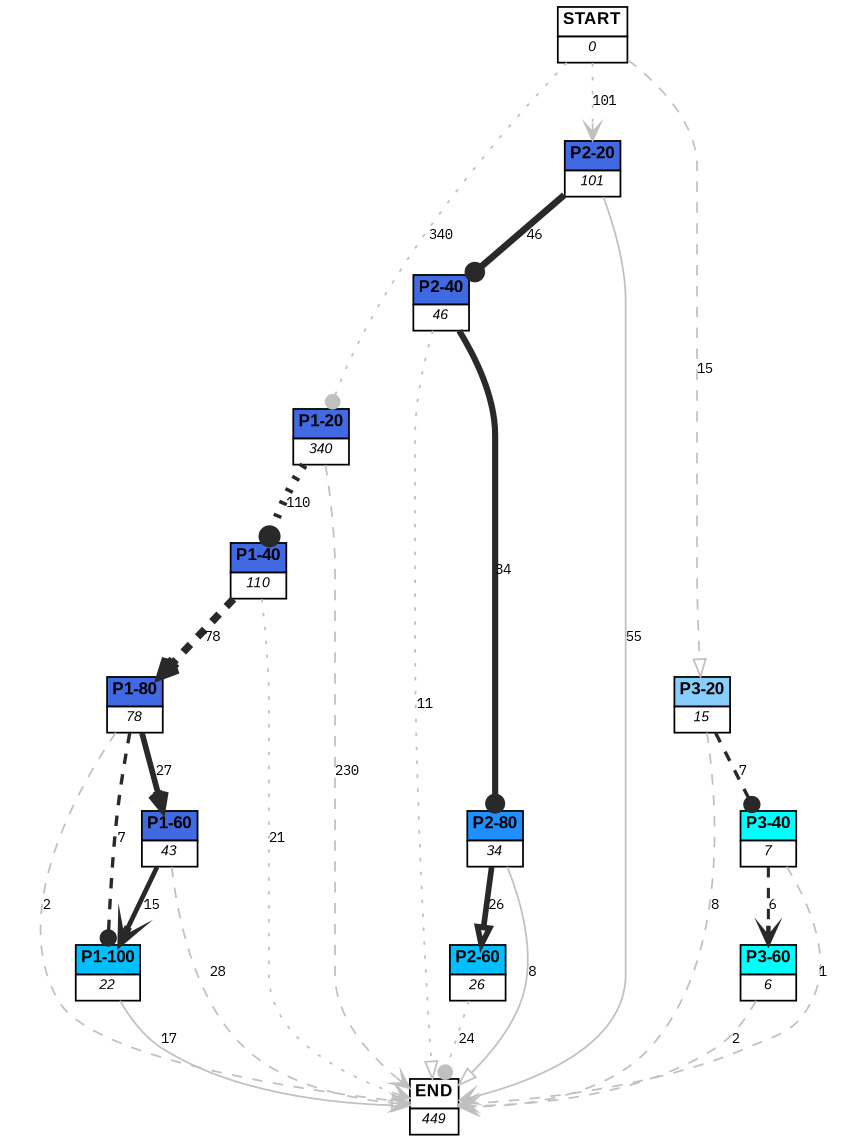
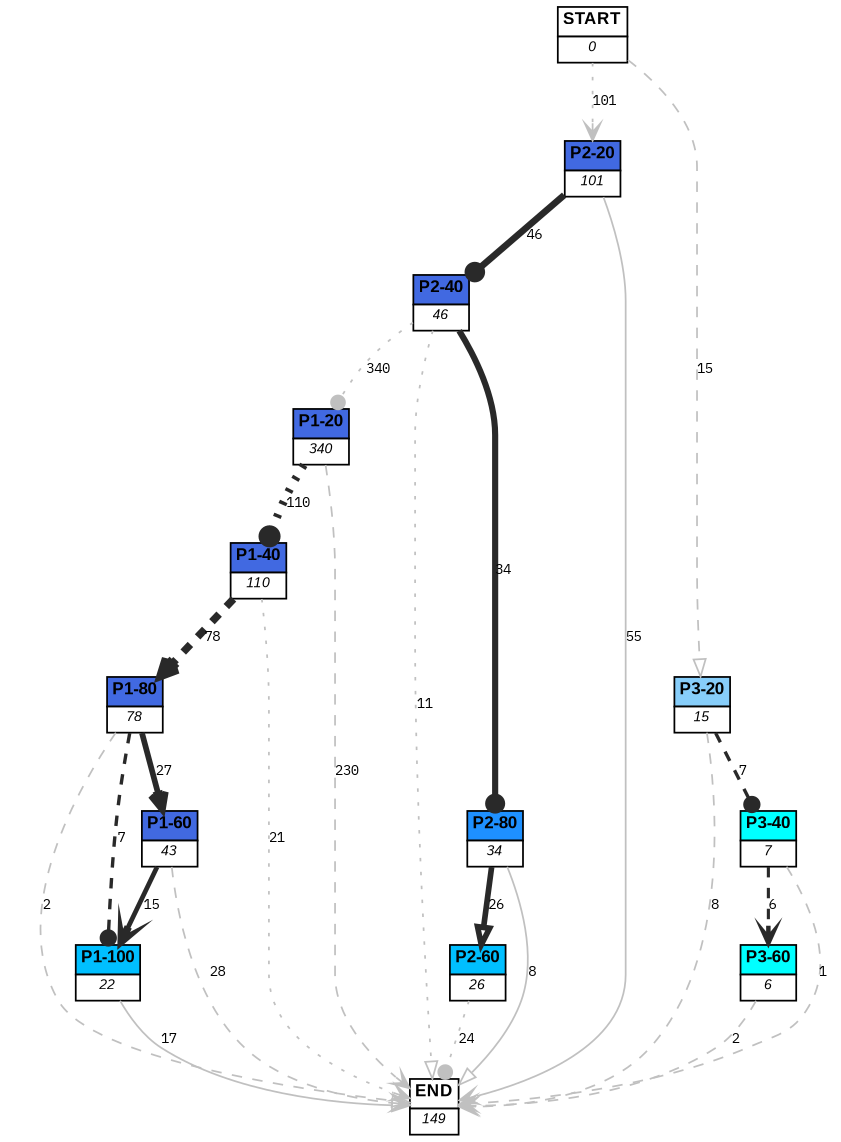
(436, 219) -> (373, 355)
(434, 1119) -> (434, 1119)
